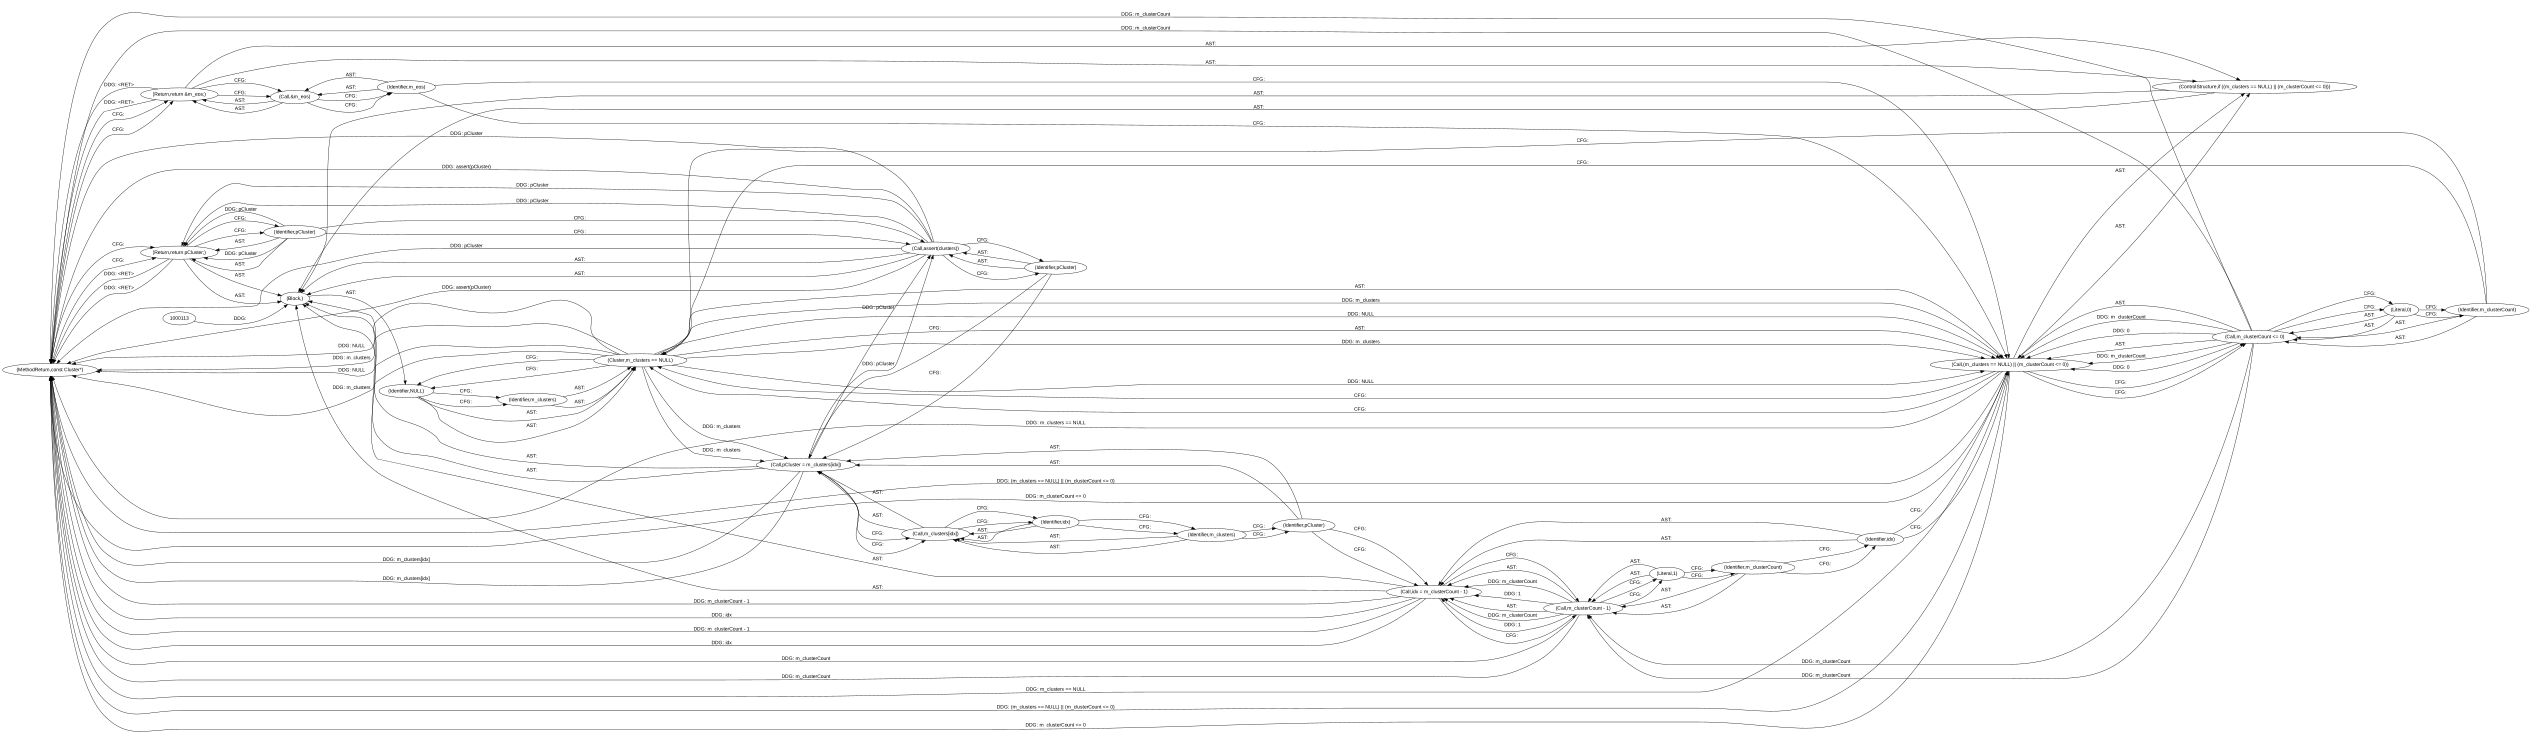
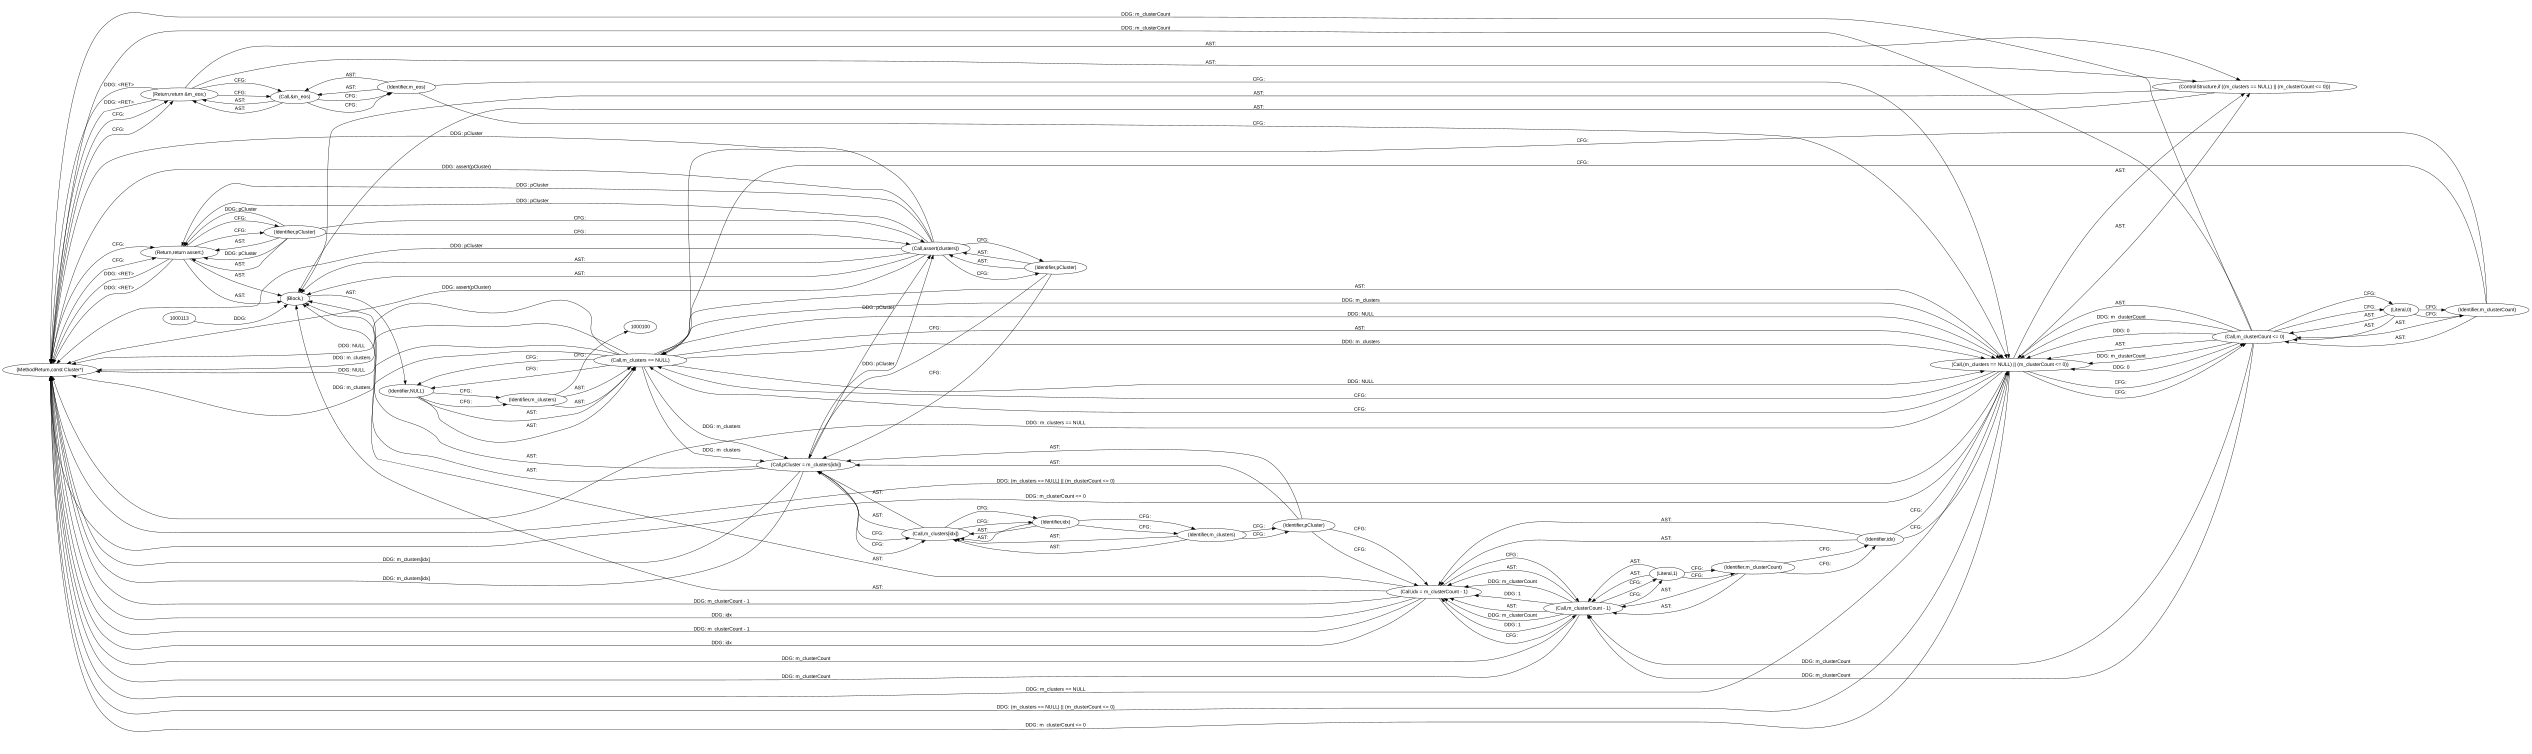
(179, 253) -> (179, 253)
none -> (640, 327)
(640, 360) -> (640, 360)
